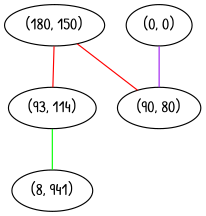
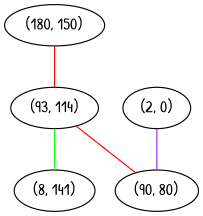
(159, 25) -> (157, 108)
(107, 67) -> (106, 149)
(52, 191) -> (55, 191)
